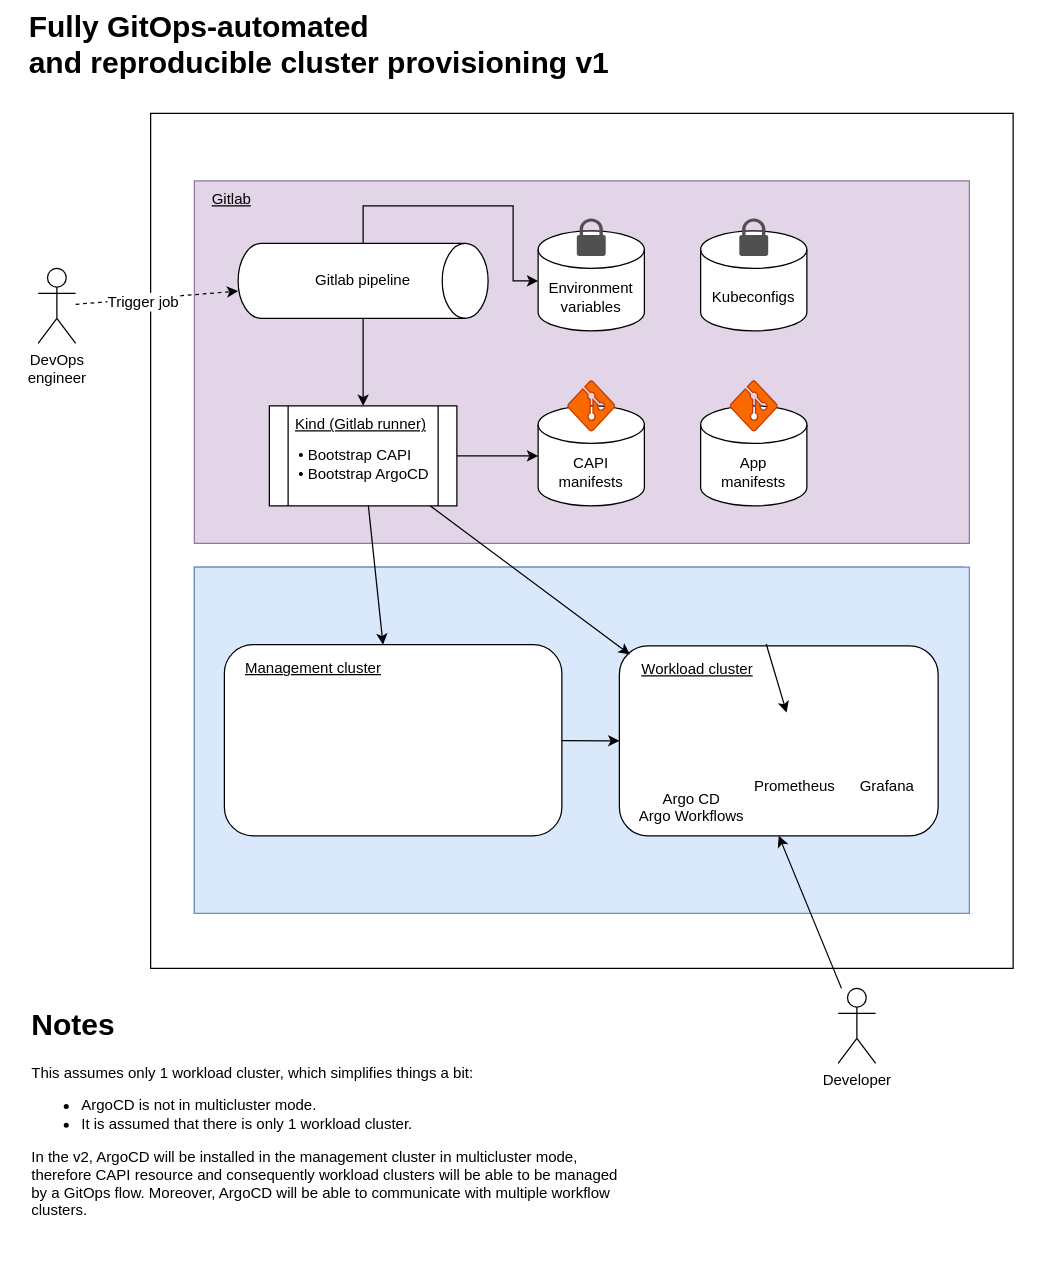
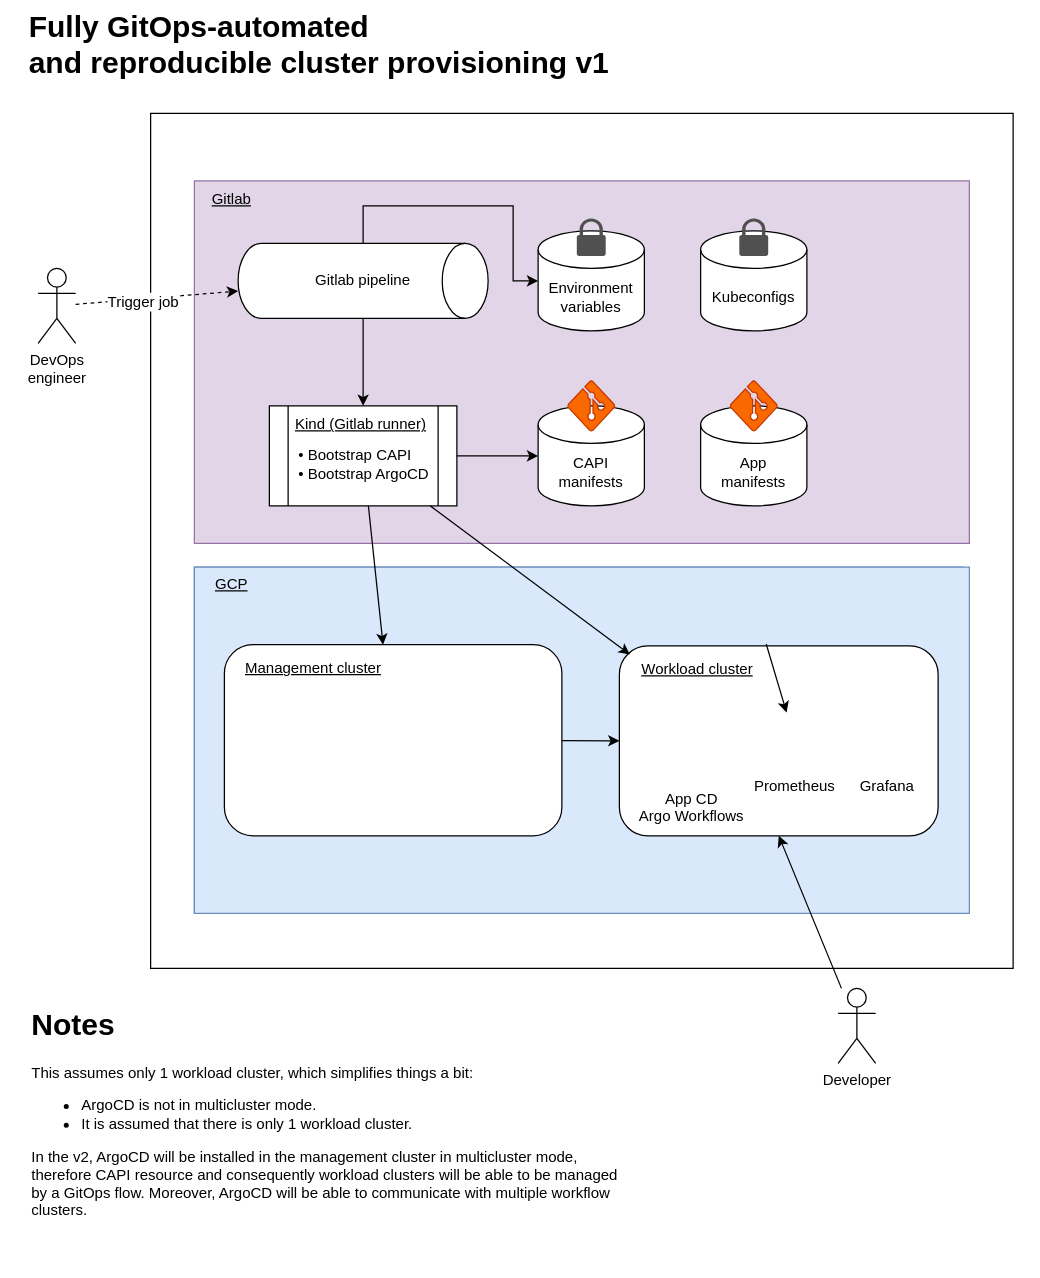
none -> (232, 585)
(691, 798) -> (691, 798)
